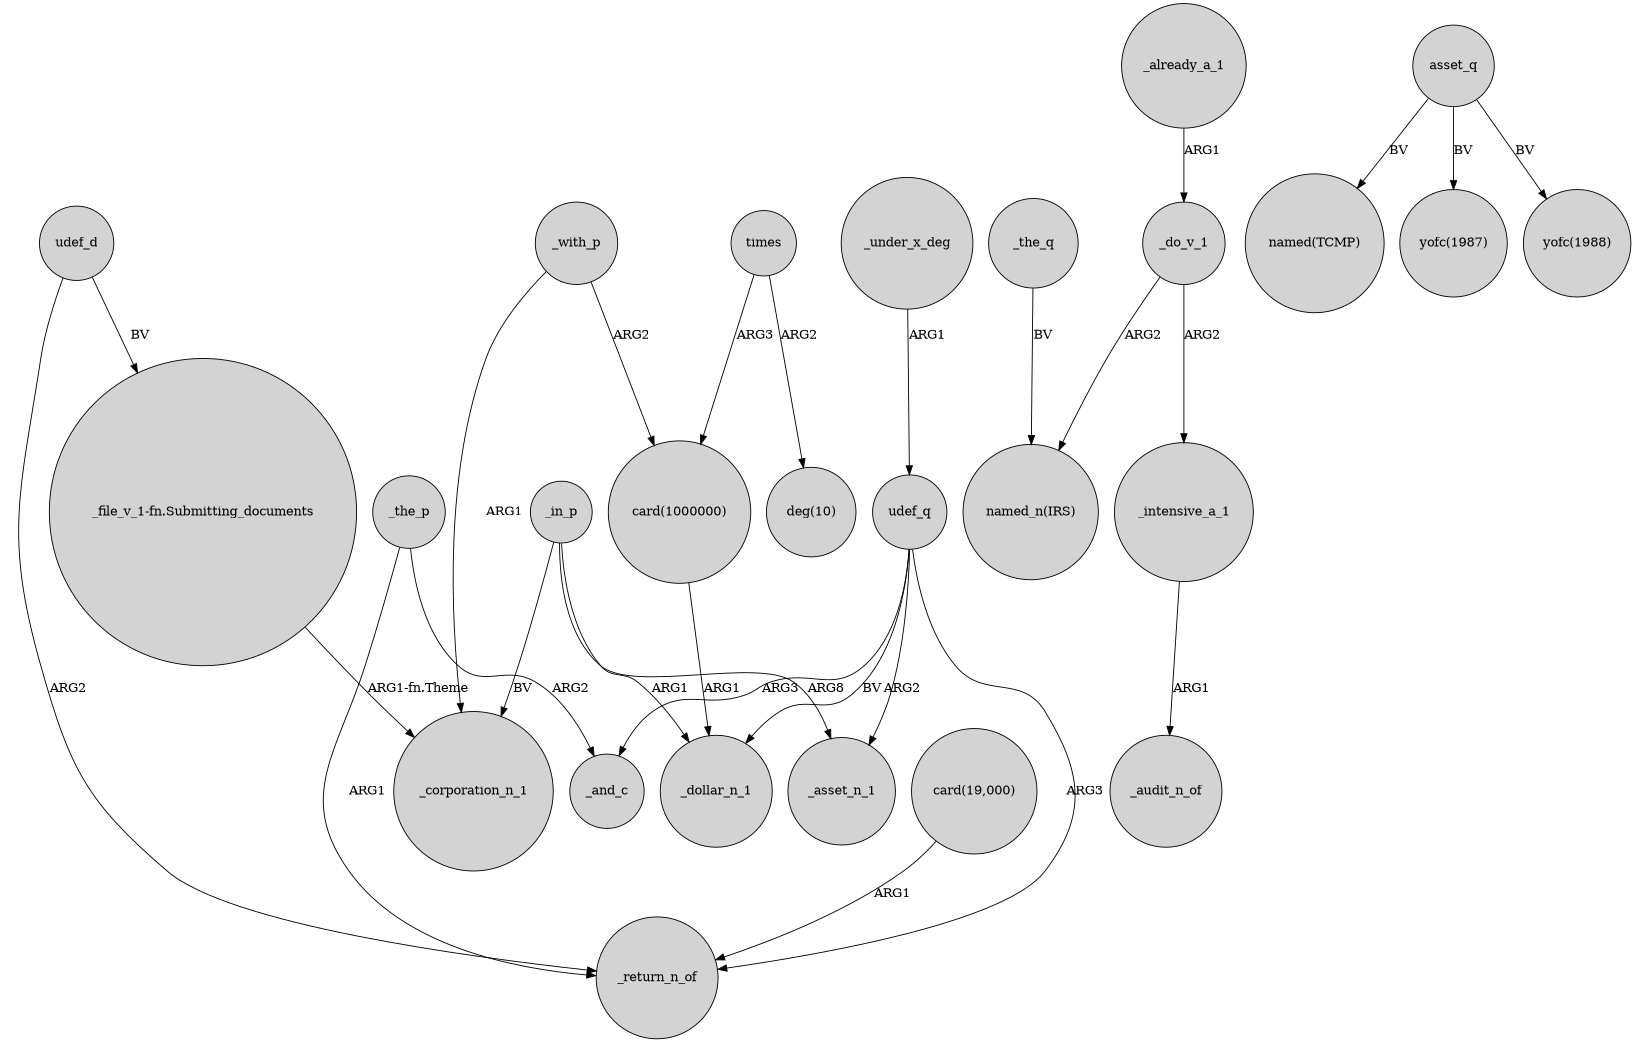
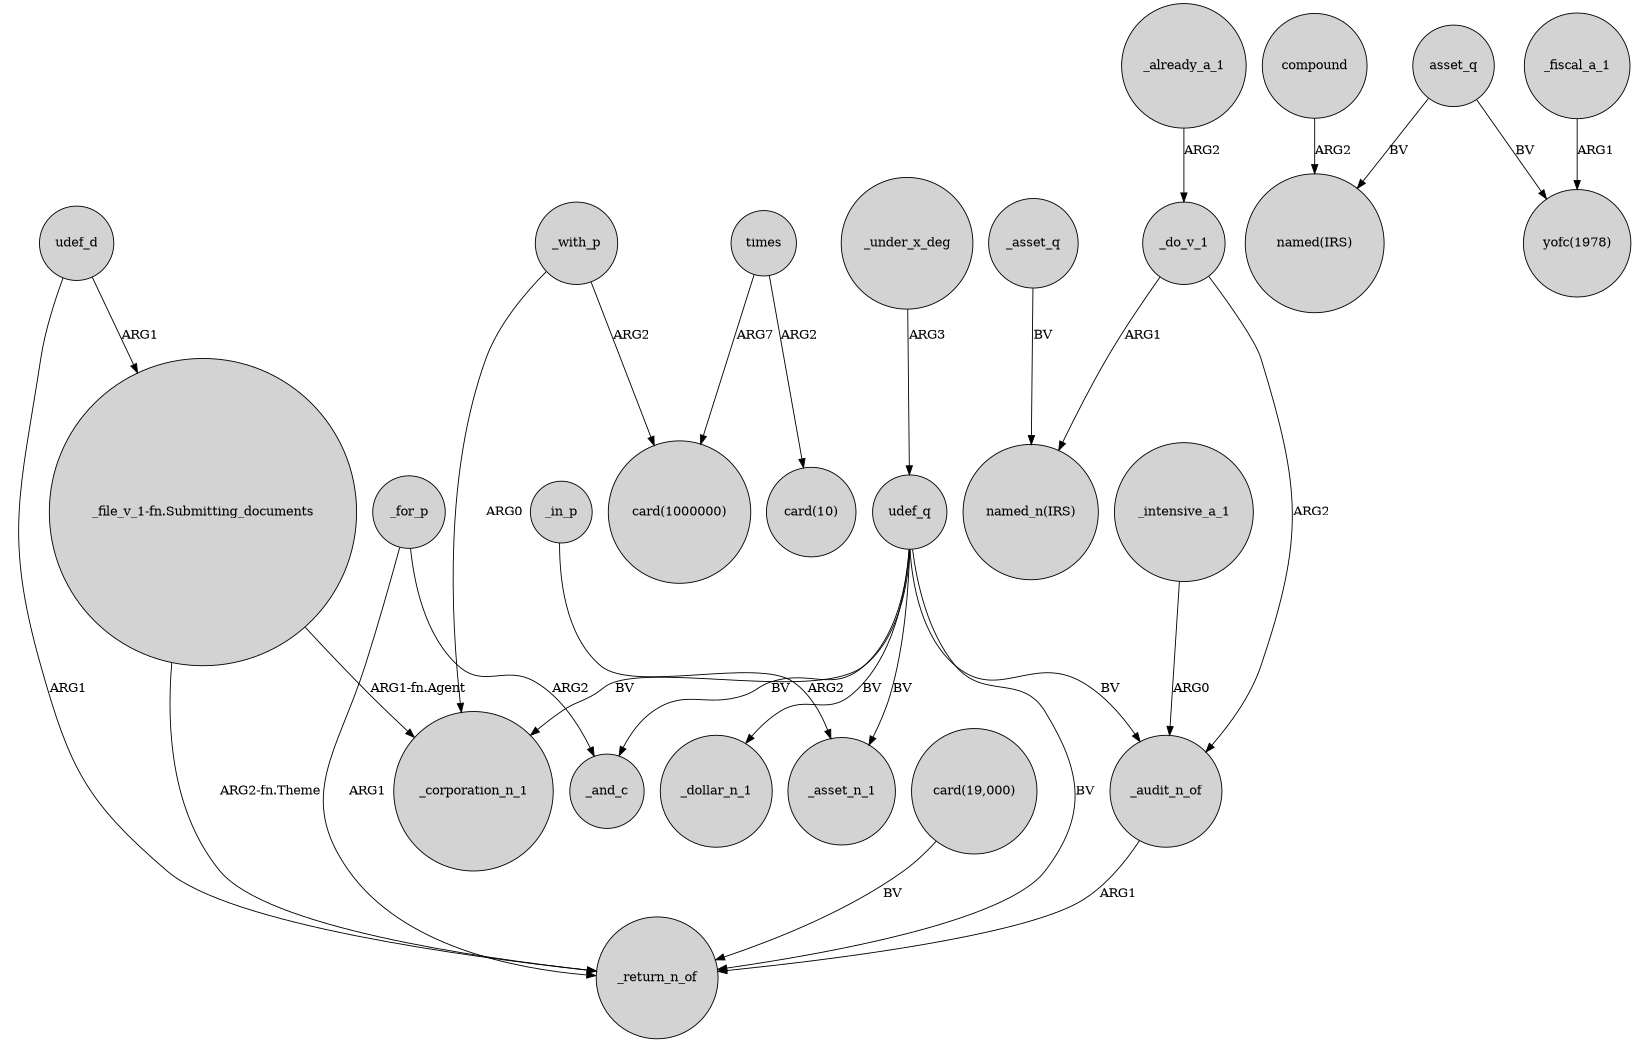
none -> (1315, 66)
none -> (1577, 66)
(1202, 151) -> (1202, 151)
(1033, 243) -> (1033, 243)
(1315, 243) -> (1315, 243)
(1454, 243) -> none
(1577, 243) -> (1577, 243)
(140, 336) -> (140, 336)
(755, 336) -> (755, 336)
(927, 336) -> (927, 336)
(1143, 336) -> (1143, 336)
(1184, 359) -> (1292, 510)
(409, 512) -> (409, 512)
(504, 512) -> (504, 512)
(811, 512) -> (811, 512)
(531, 625) -> (759, 681)
(698, 655) -> none
none -> (992, 680)
(640, 684) -> none
(68, 689) -> (68, 689)
(418, 689) -> (418, 689)
(780, 689) -> (780, 689)
(826, 689) -> (826, 689)
(902, 689) -> (902, 689)
(1192, 689) -> (1192, 689)
(1085, 791) -> (1085, 791)
(892, 894) -> (892, 894)
none -> (291, 912)
none -> (948, 940)
